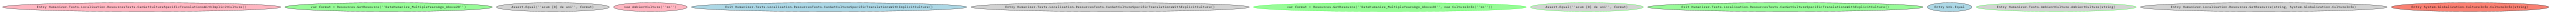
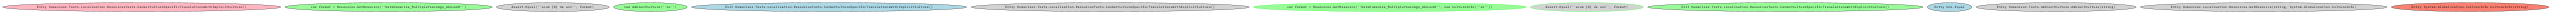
(650, 7) -> (650, 7)
(2056, 7) -> (2056, 7)
